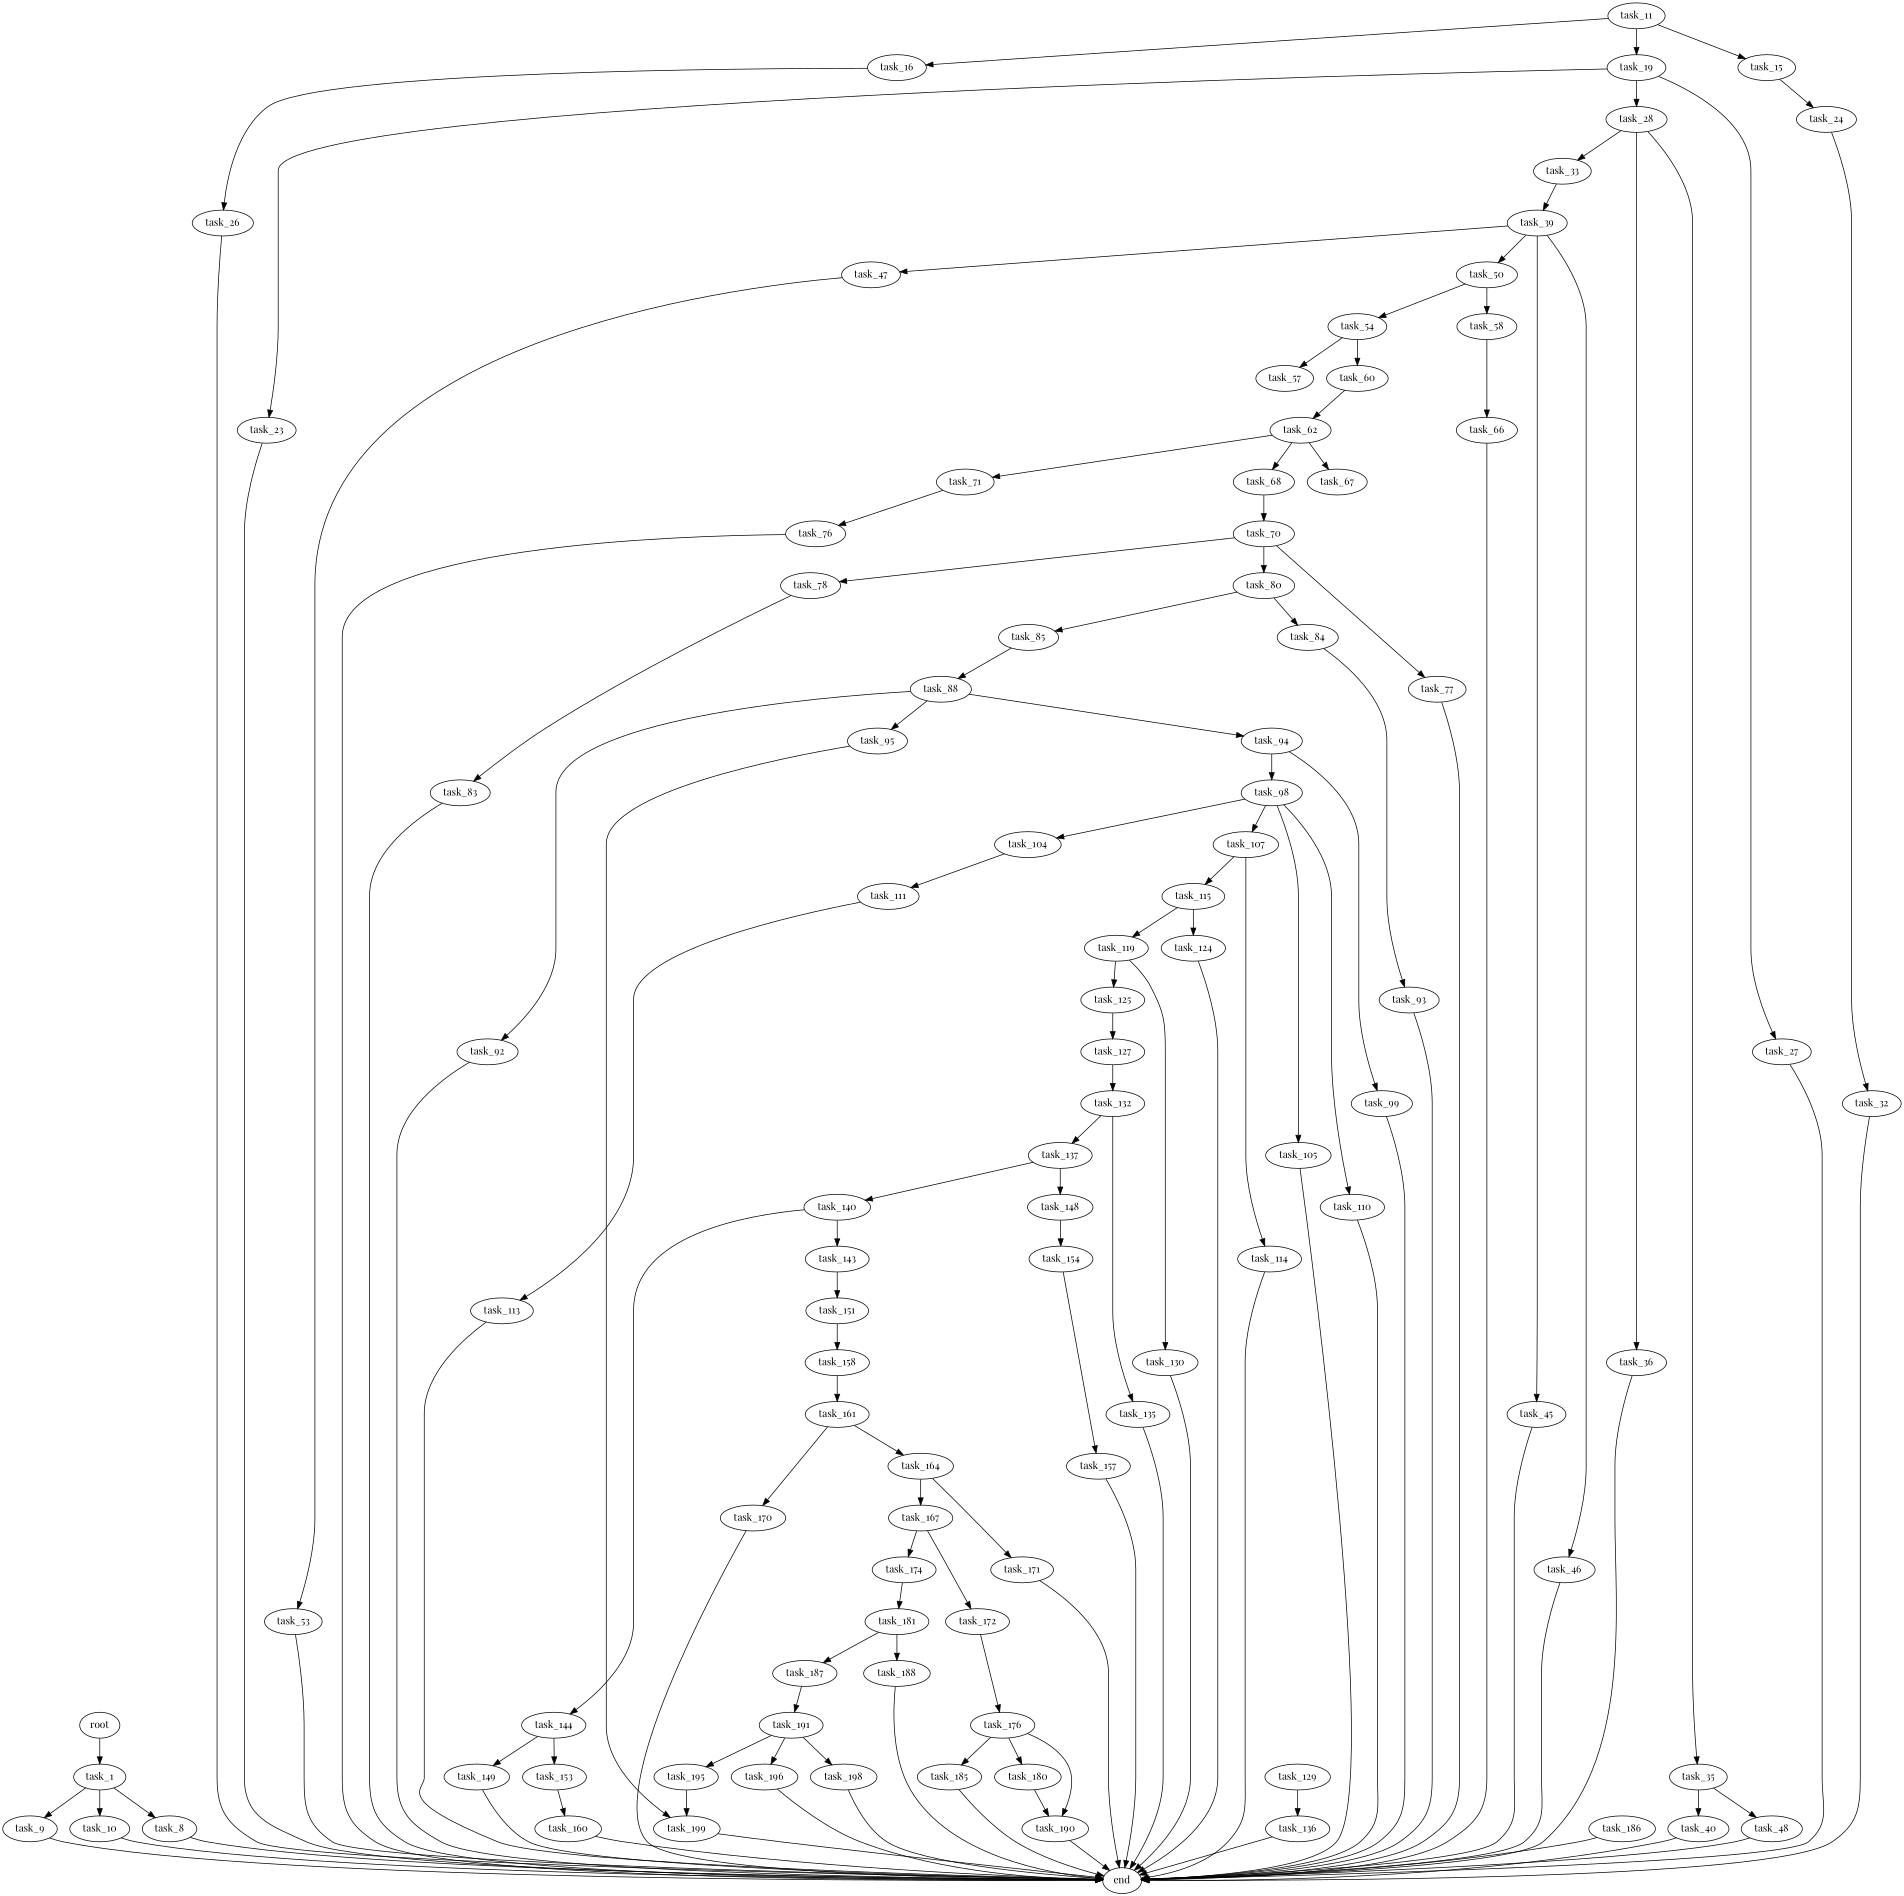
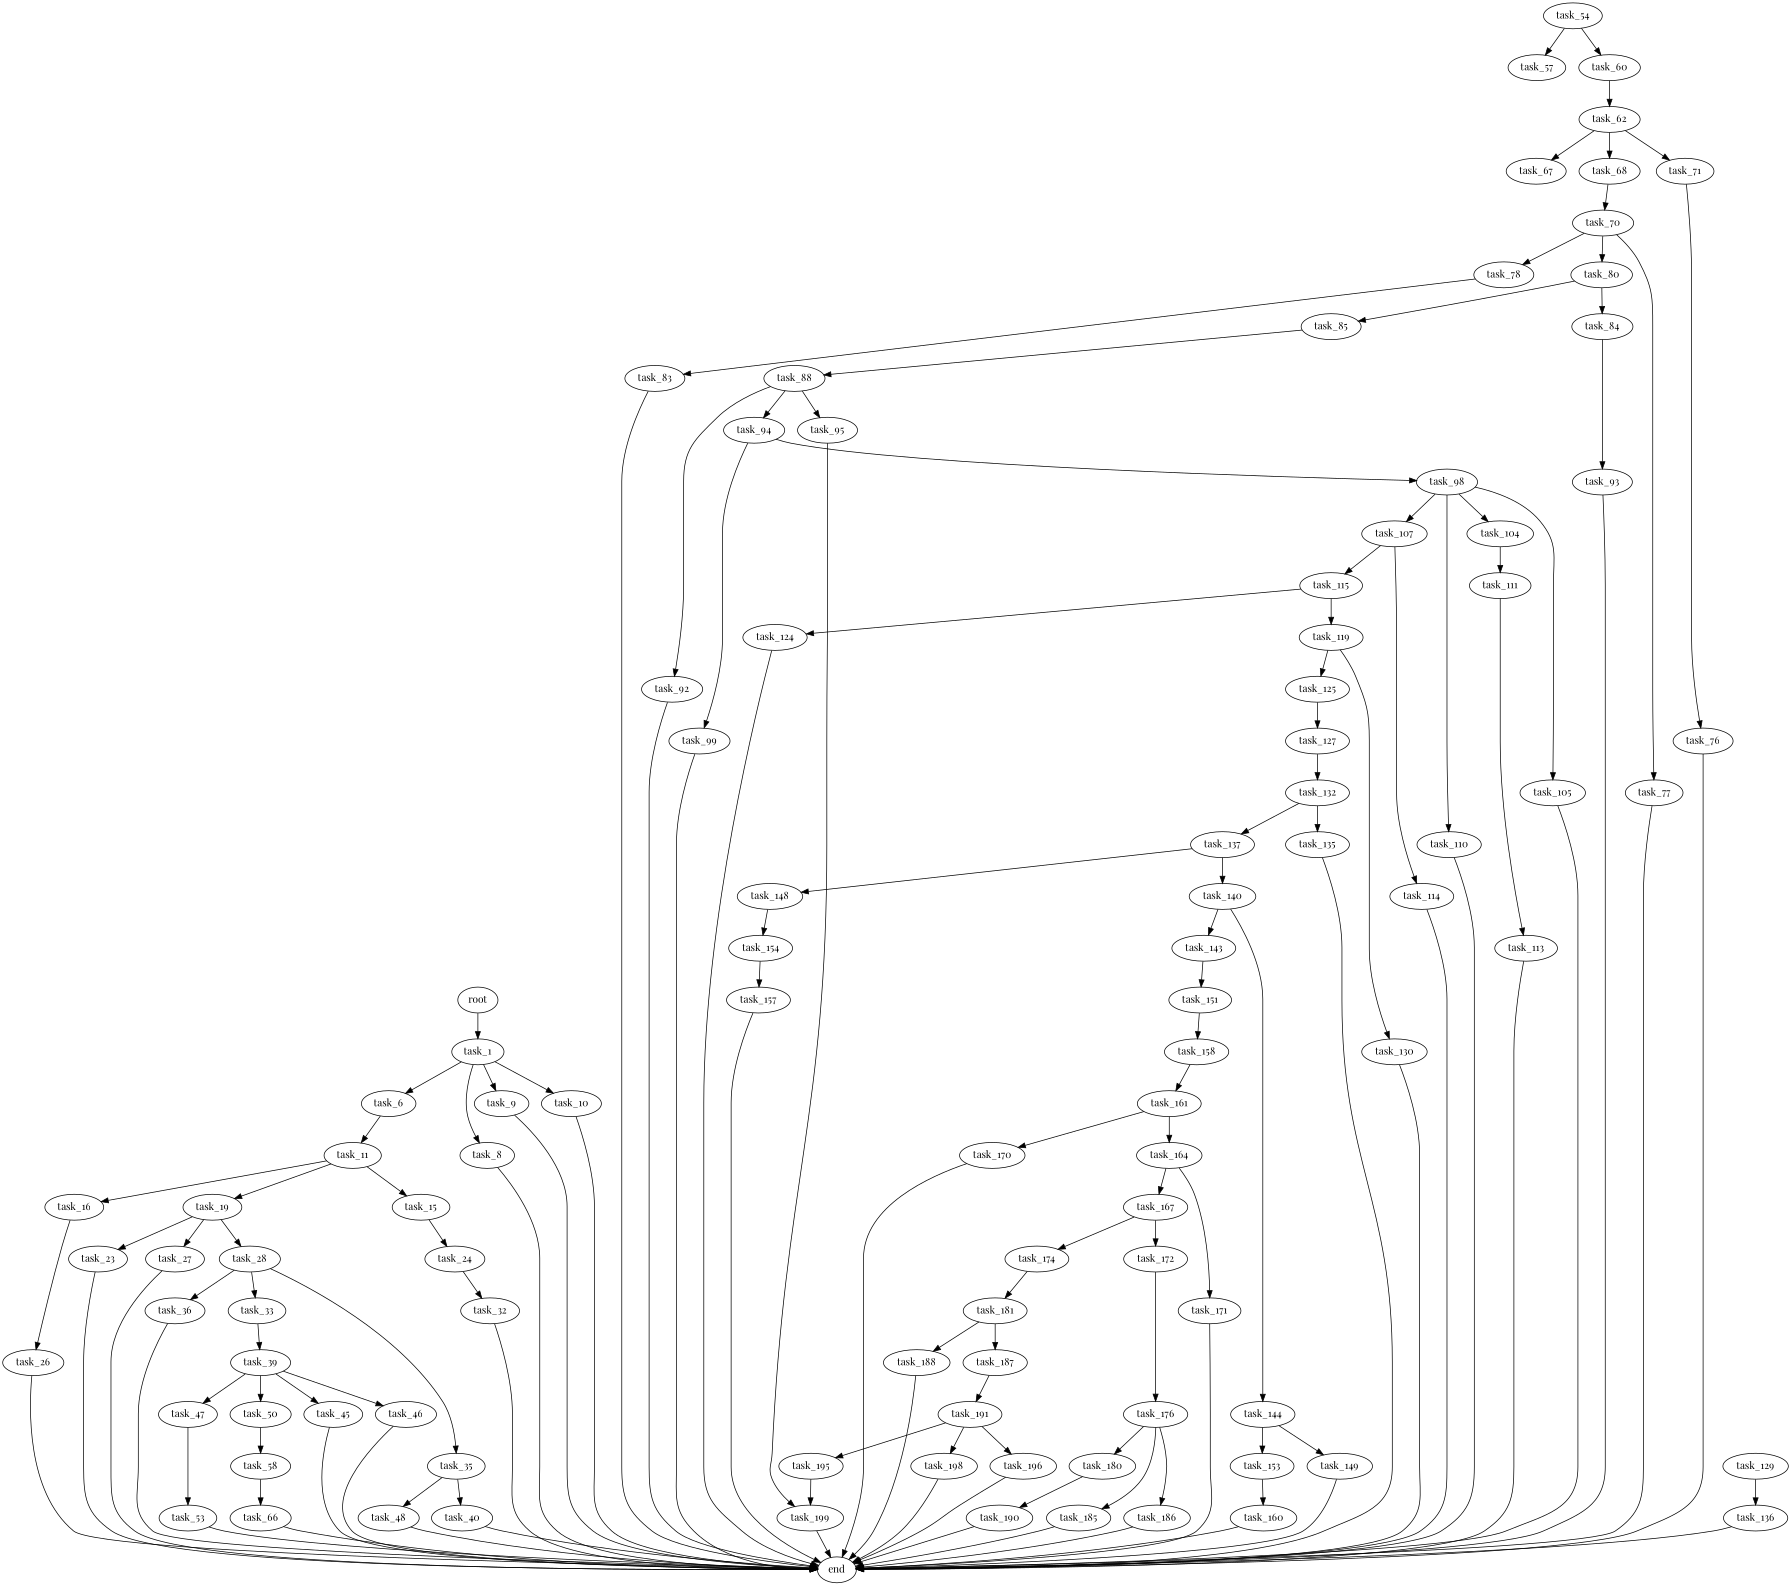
(1425, 299) -> none
none -> (389, 1104)
(1066, 1762) -> (1167, 1462)
